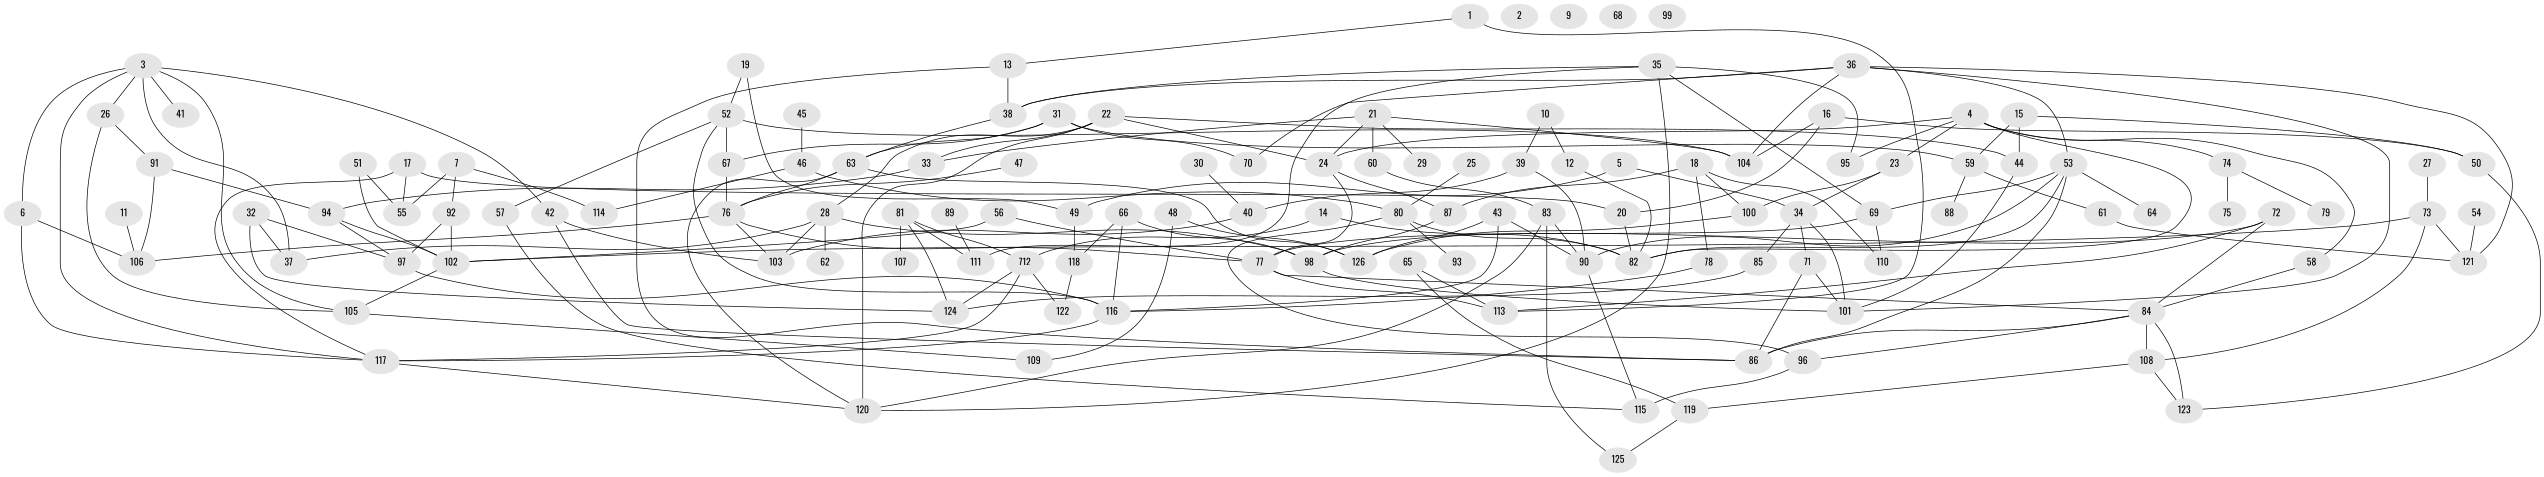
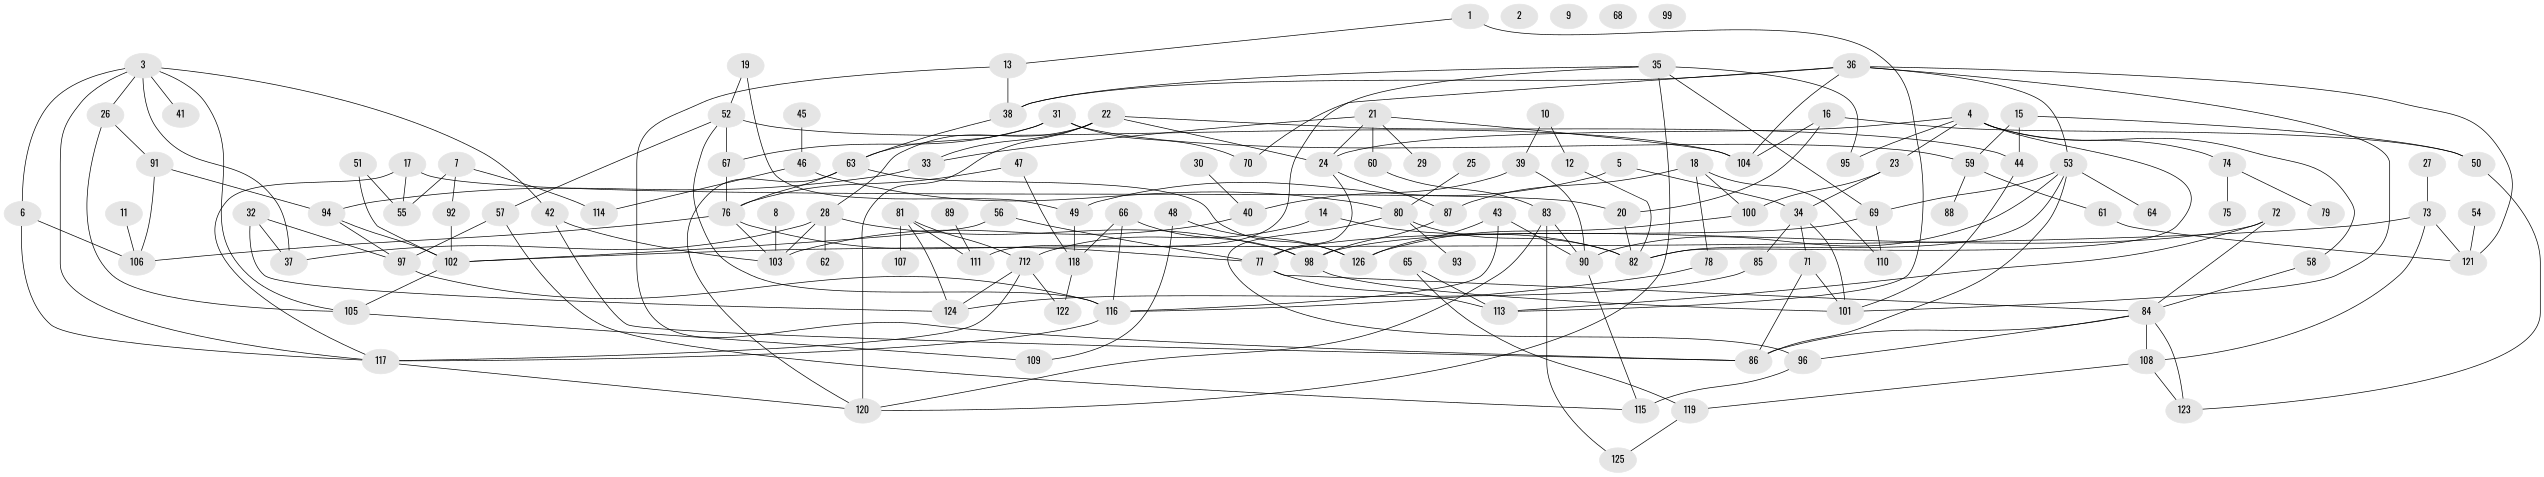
none -> (776, 214)
none -> (1043, 215)
(430, 235) -> (462, 233)
